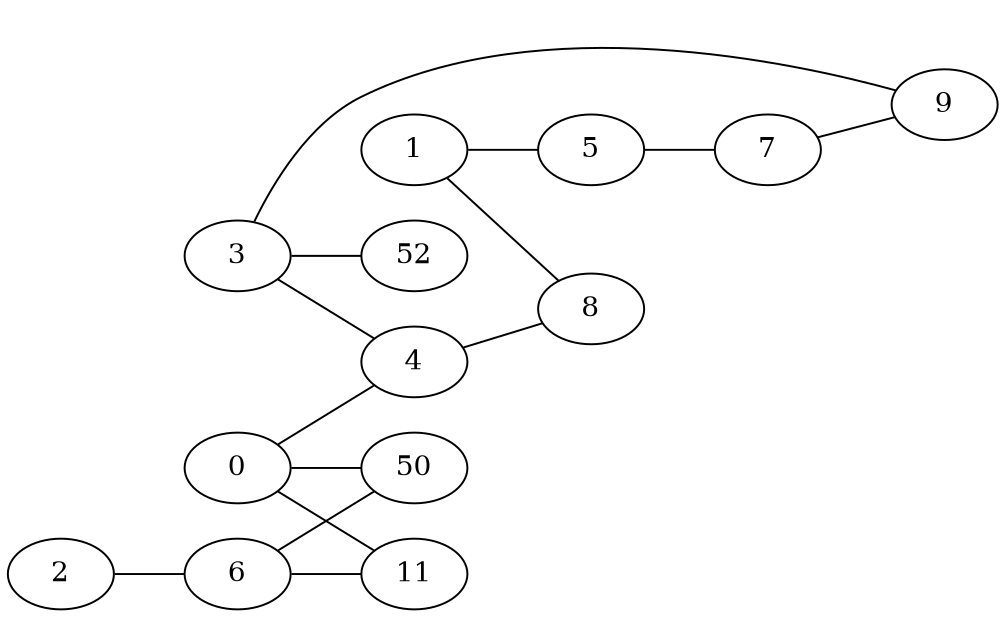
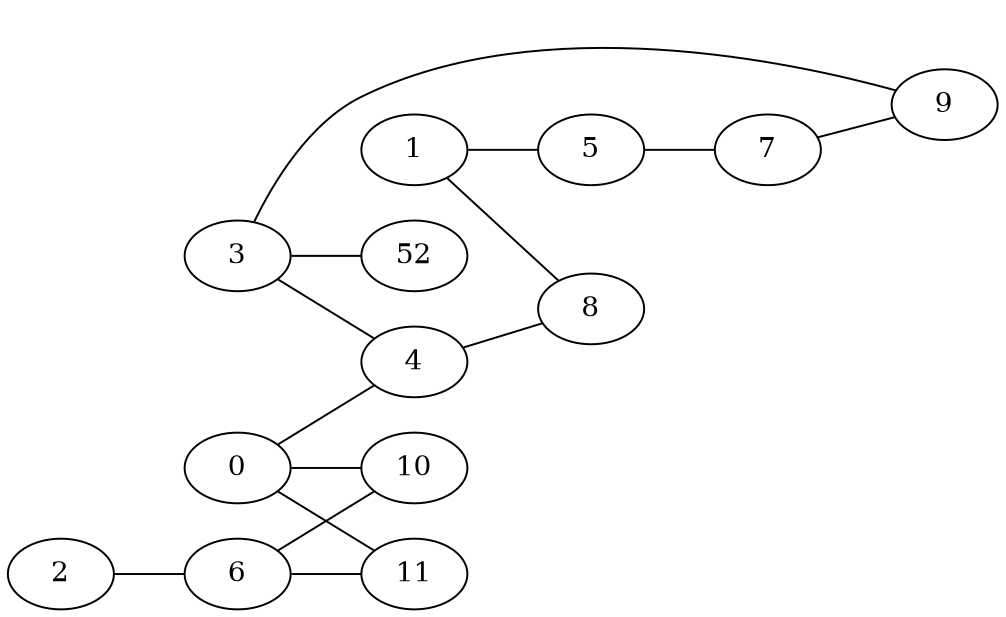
(414, 468) -> (414, 468)
